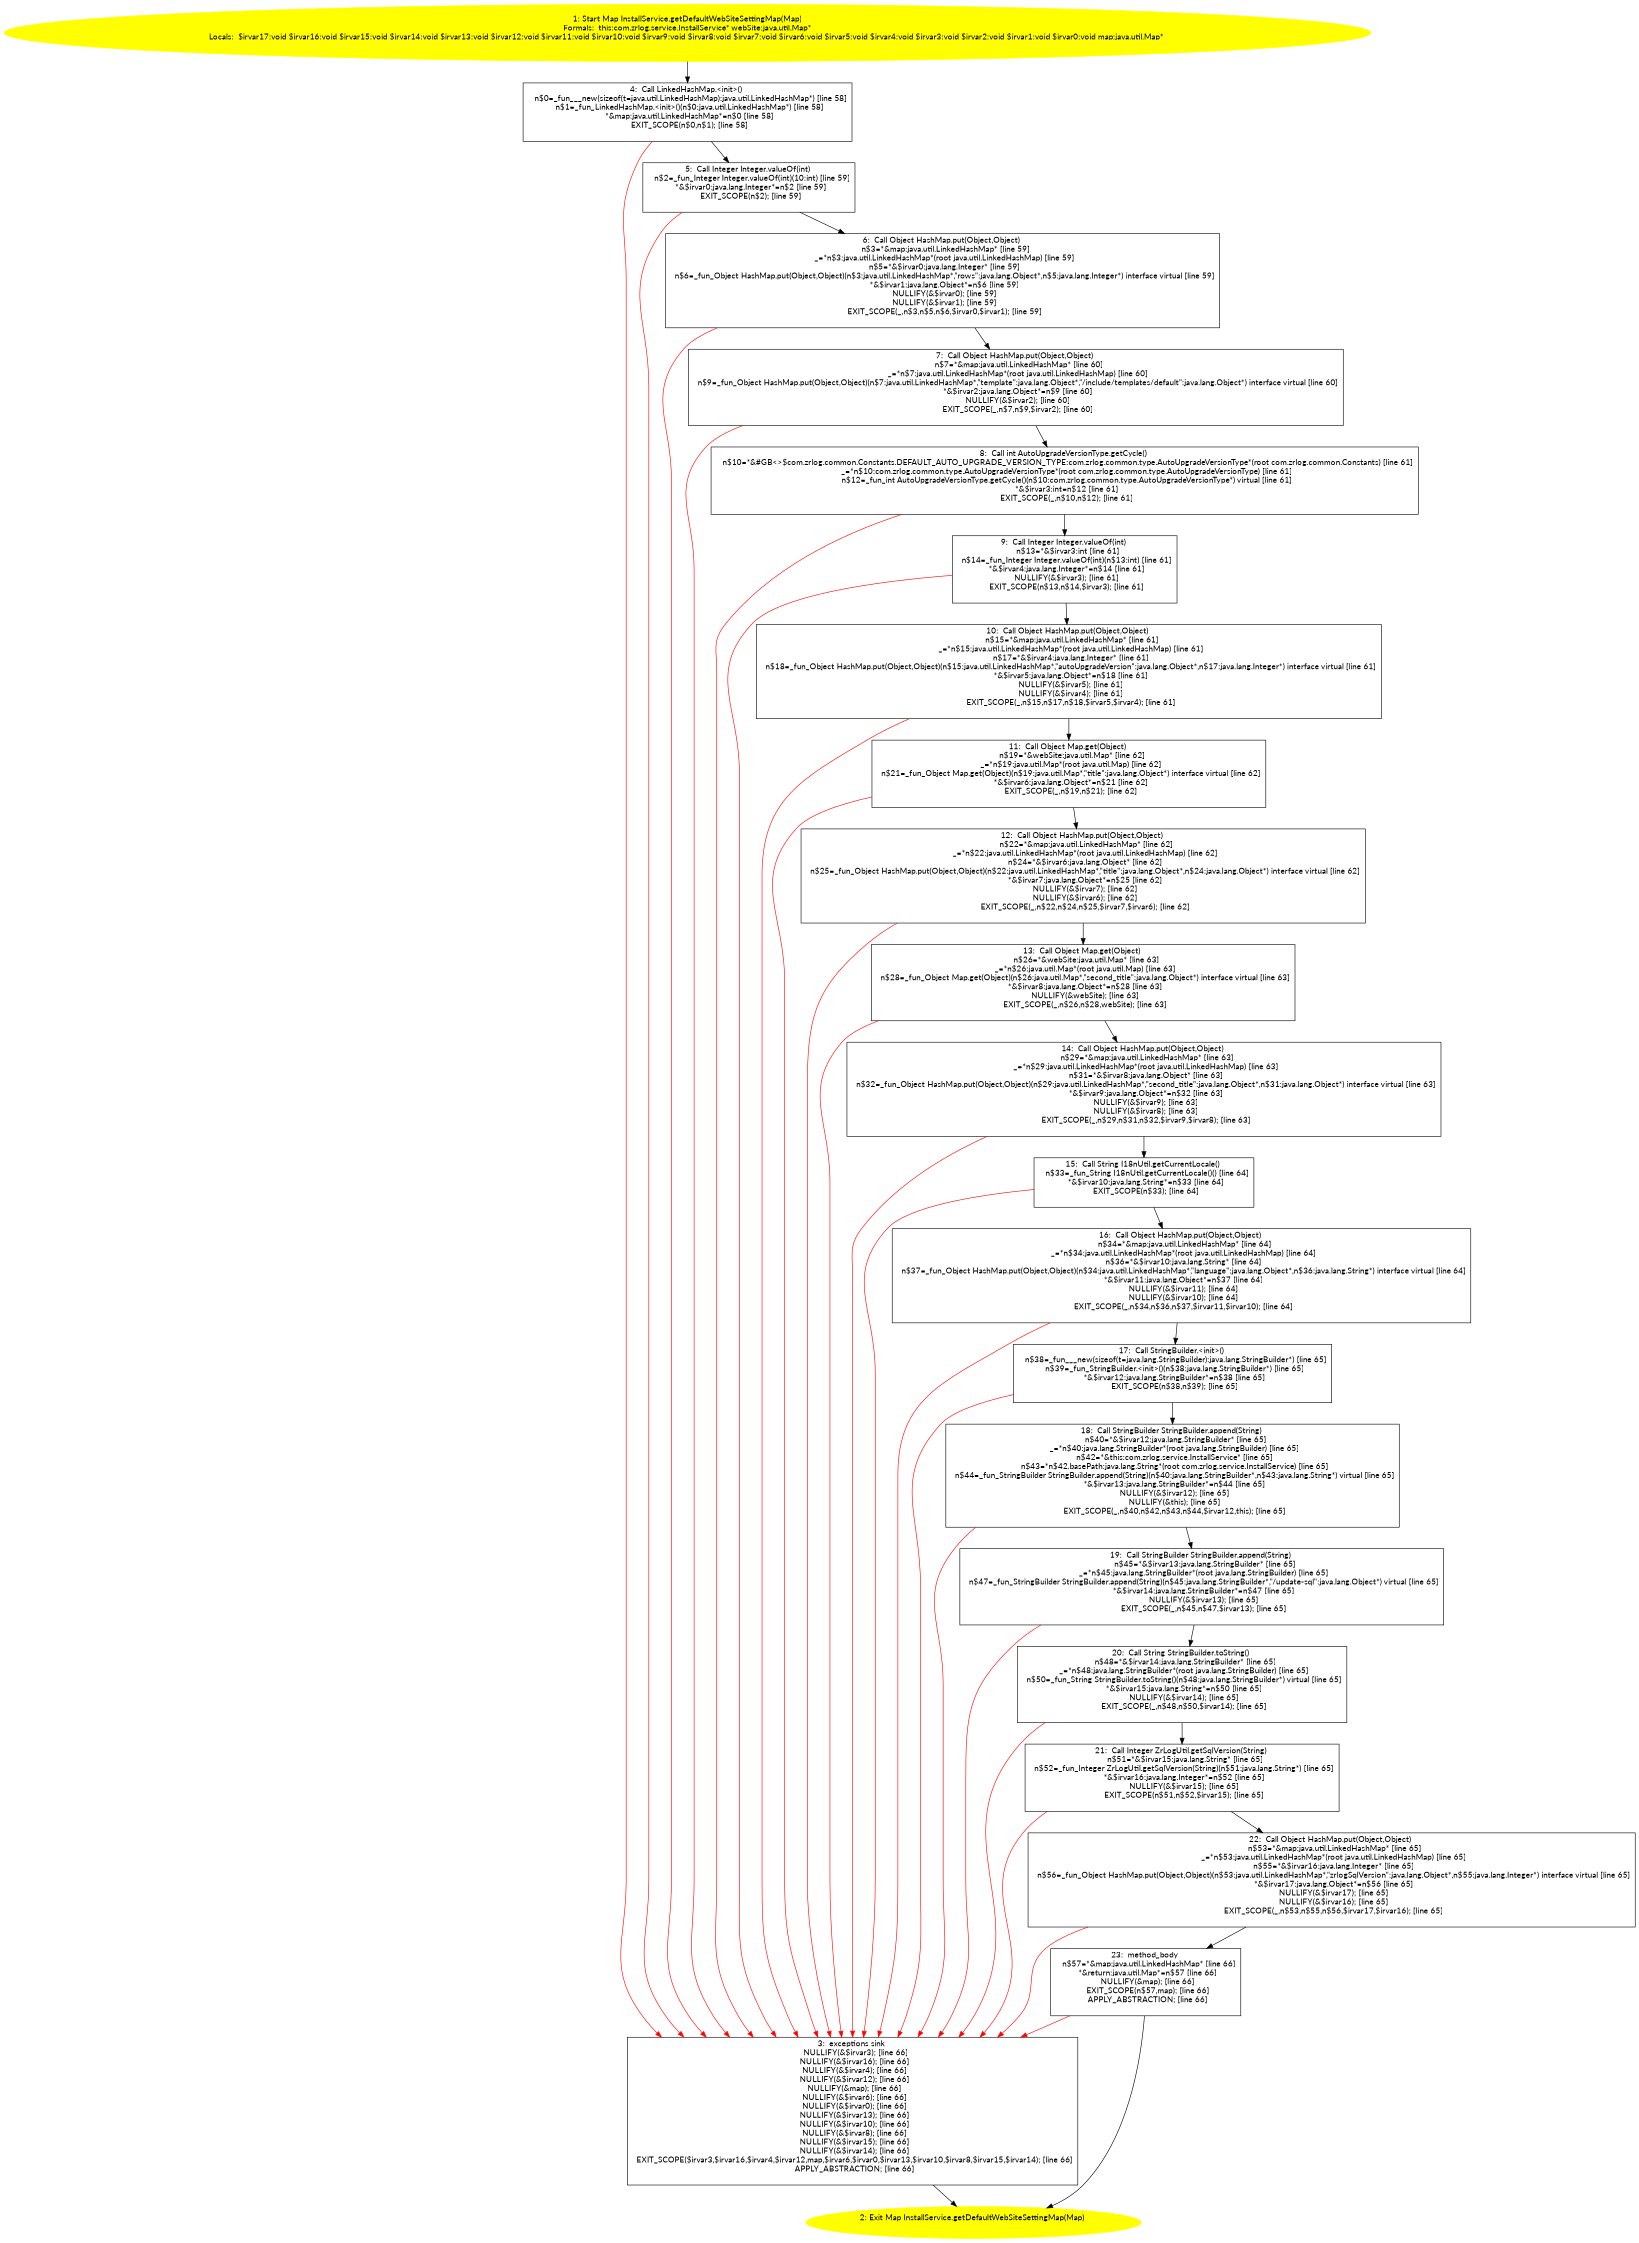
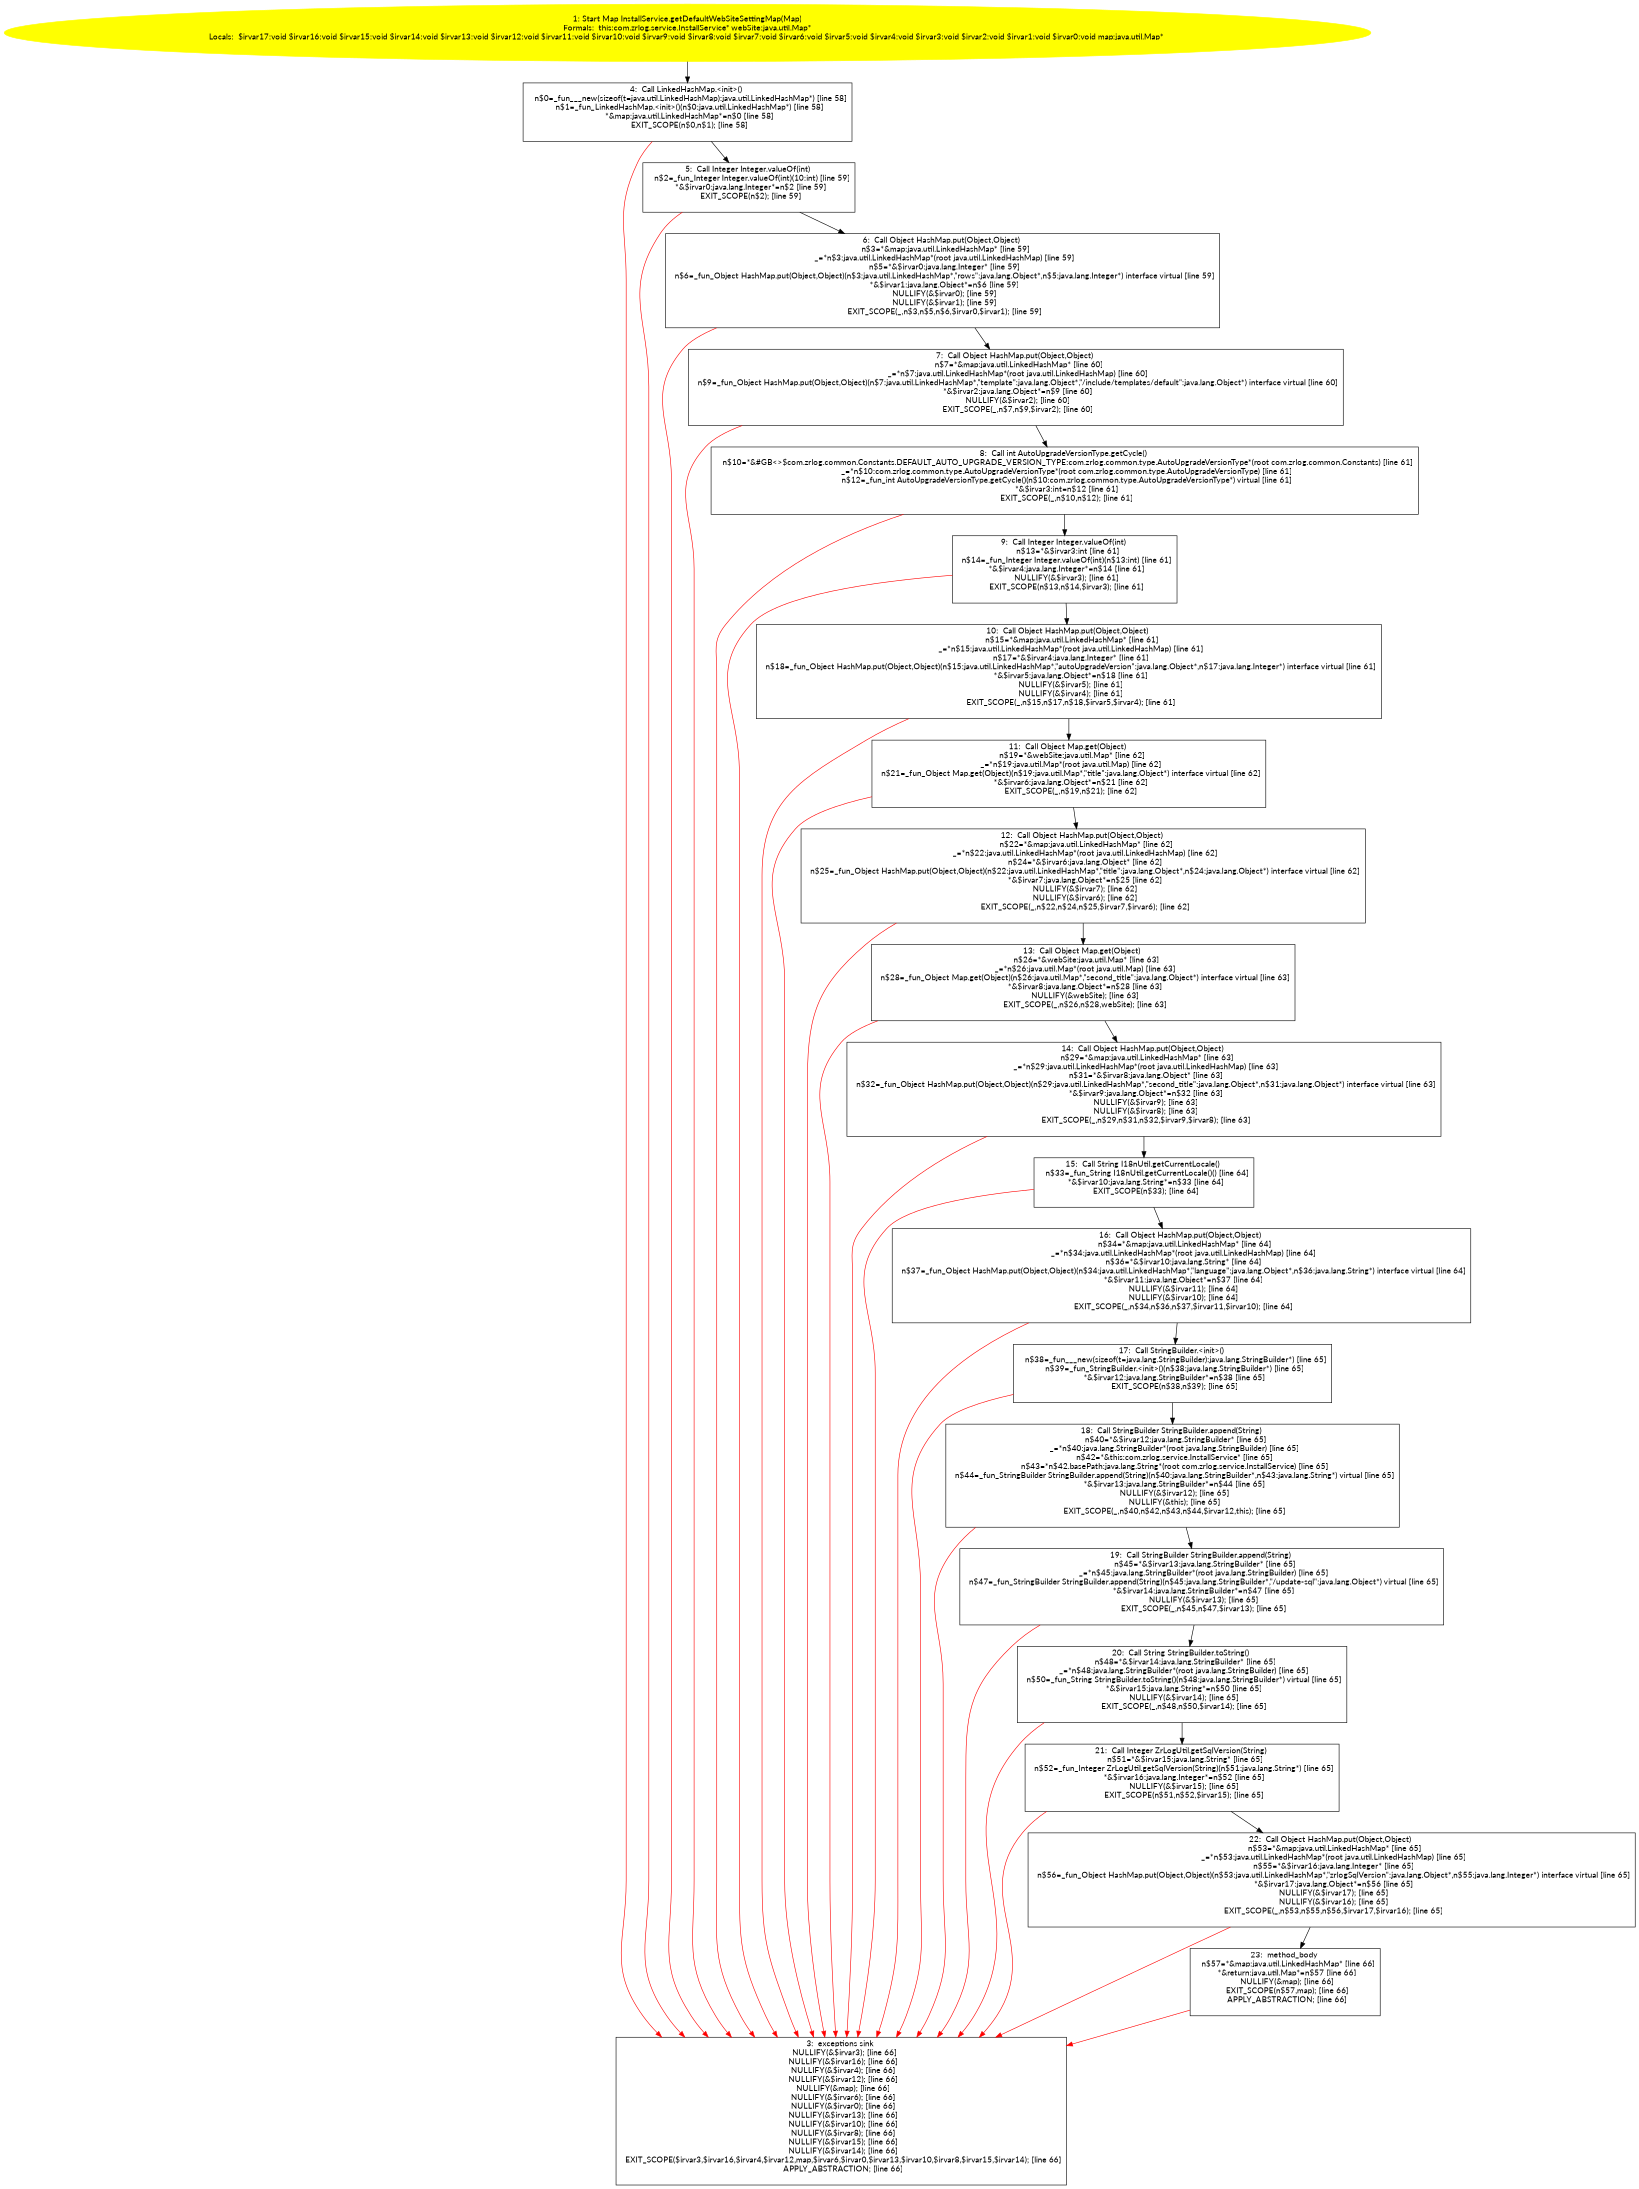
(974, 2222) -> none
